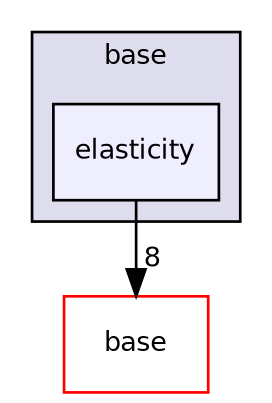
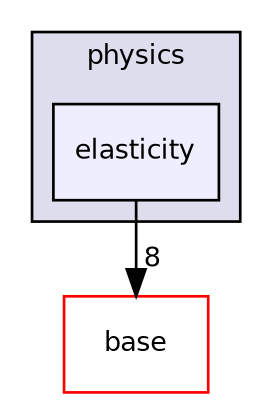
(136, 57) -> (136, 57)
